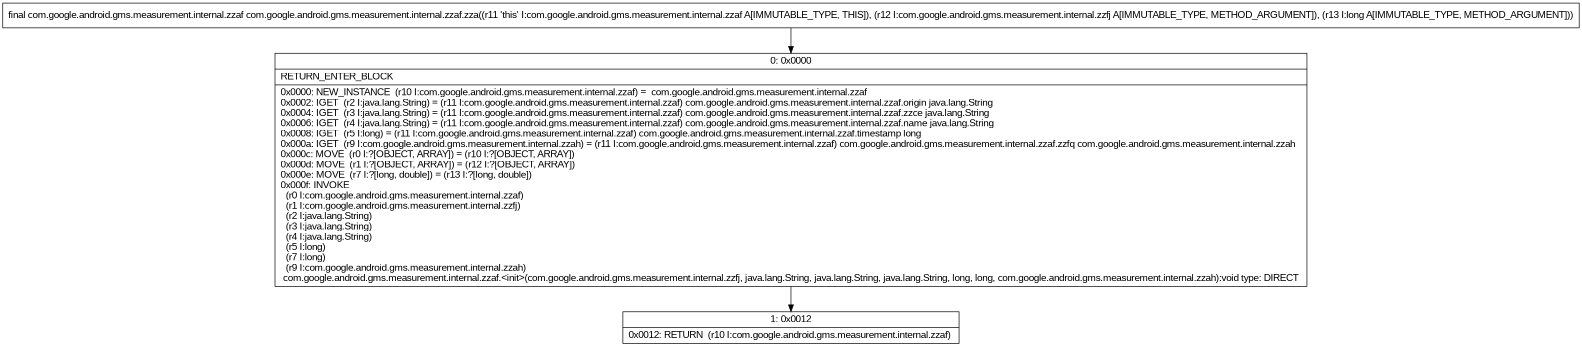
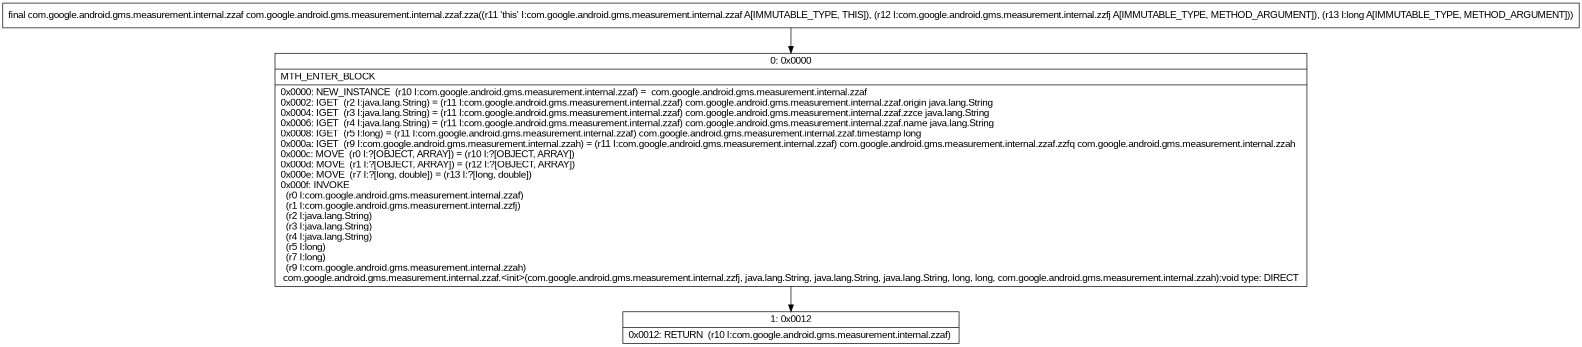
(337, 77) -> (328, 77)
